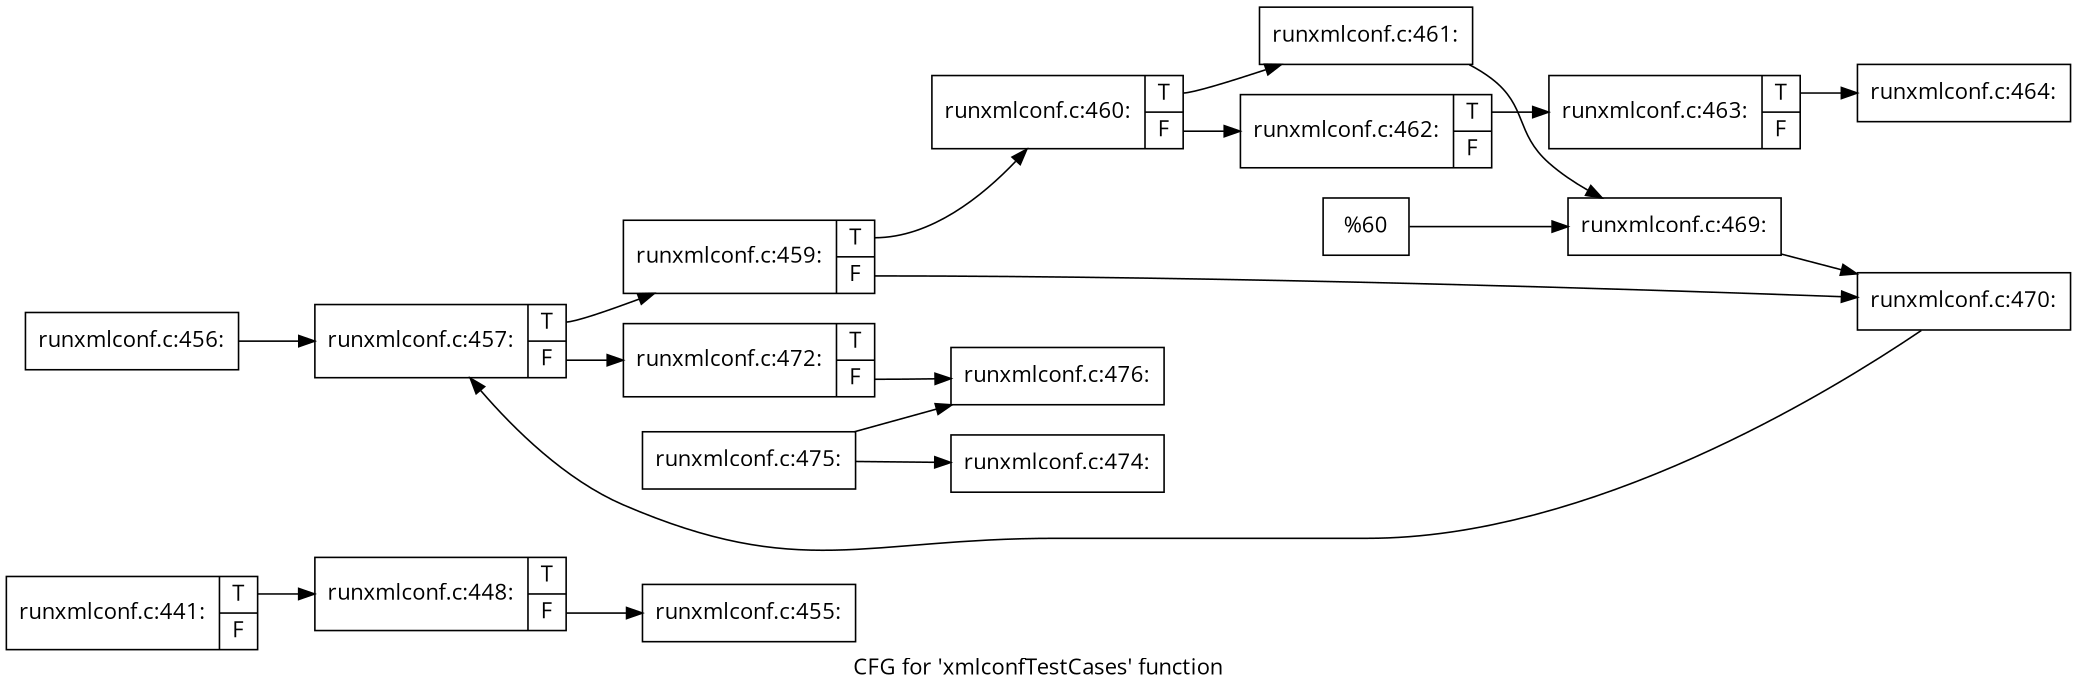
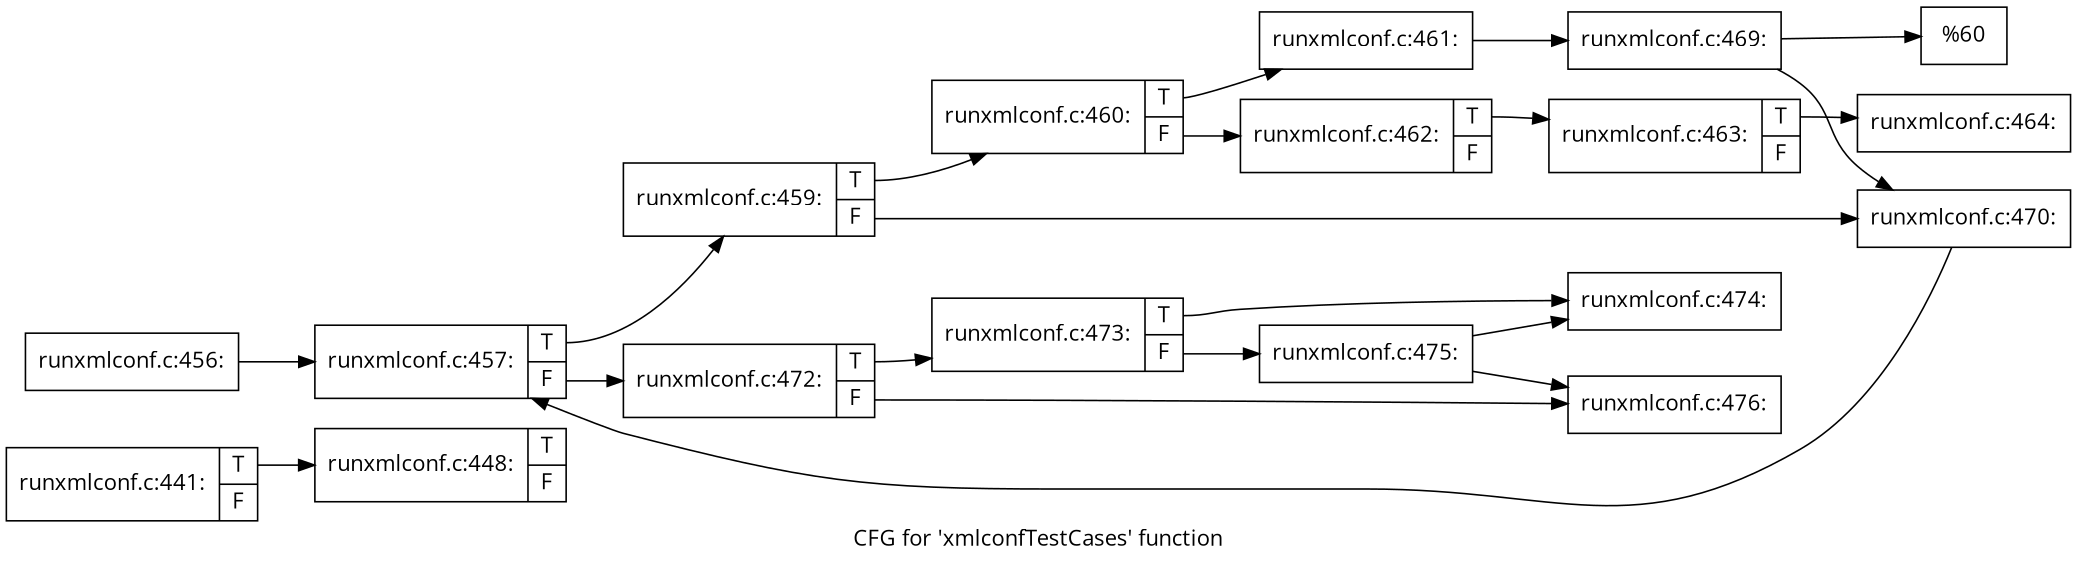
(1481, 227) -> (1843, 38)
none -> (1058, 335)
(749, 613) -> none
